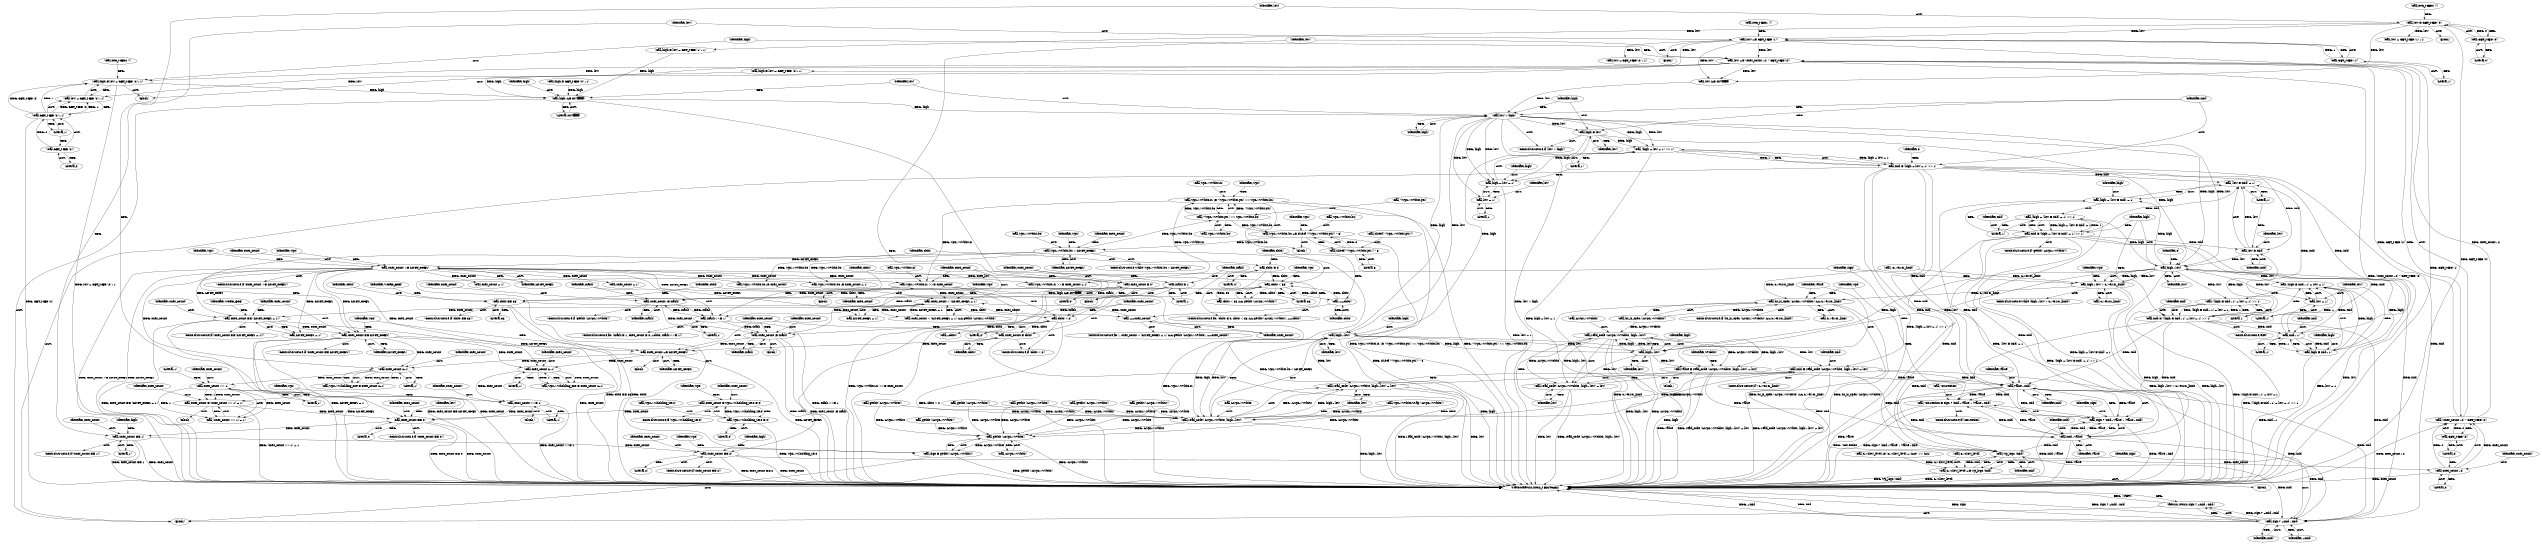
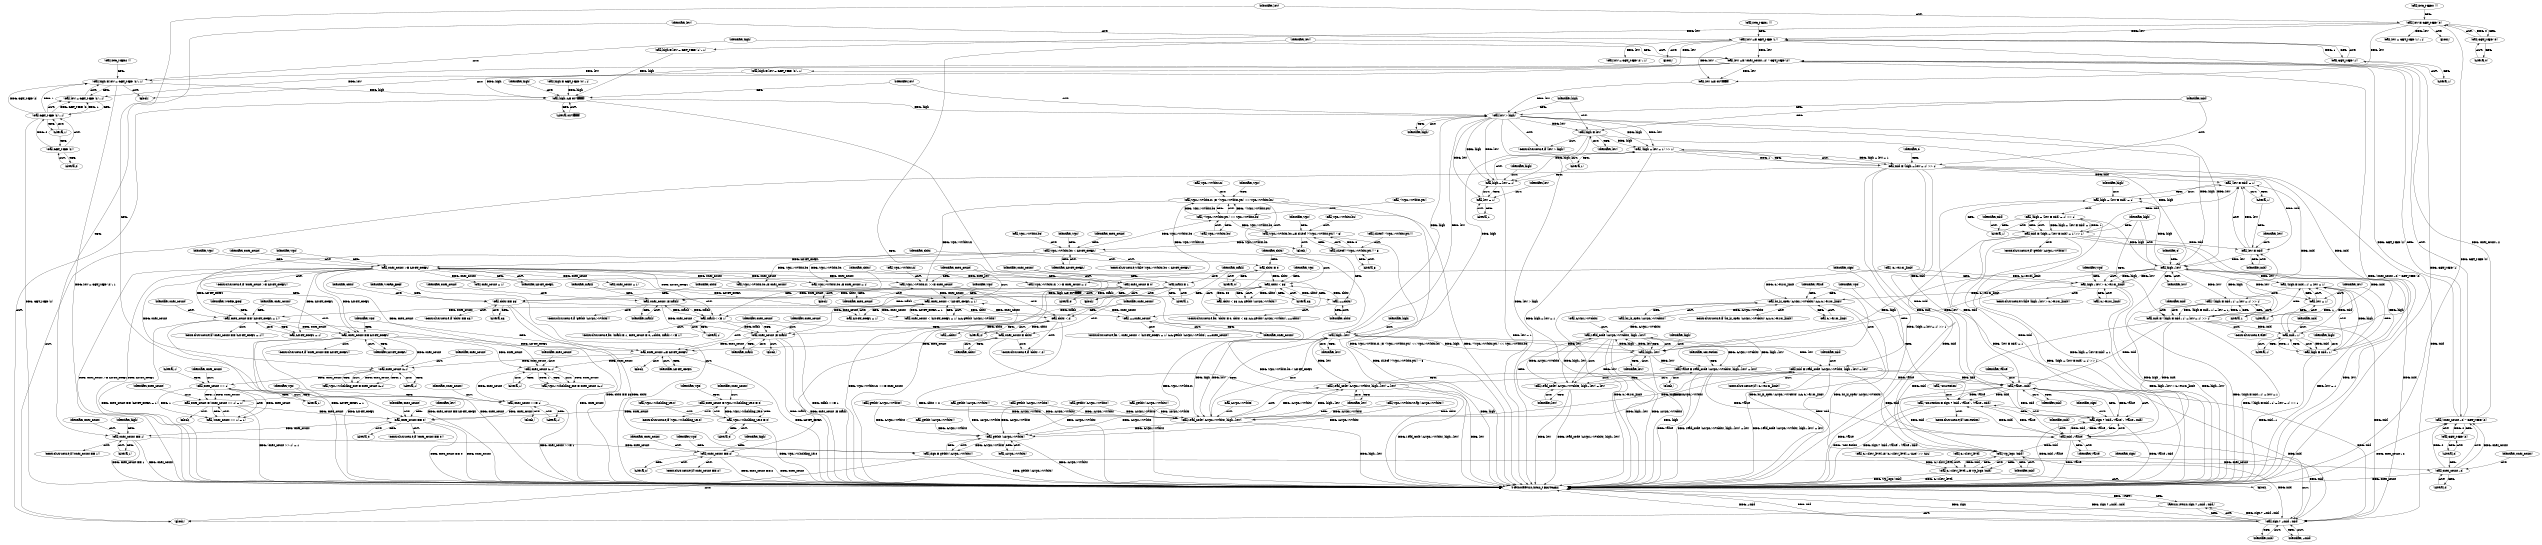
(1704, 353) -> (1704, 353)
